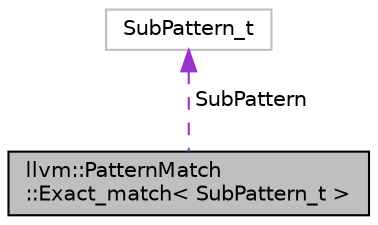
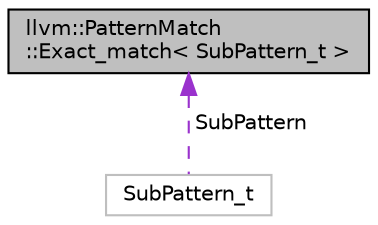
(189, 112) -> (189, 135)
